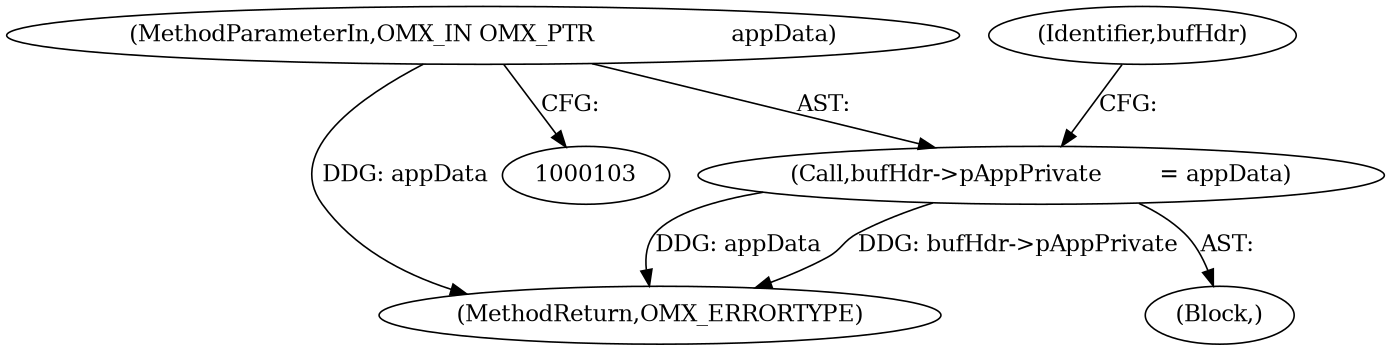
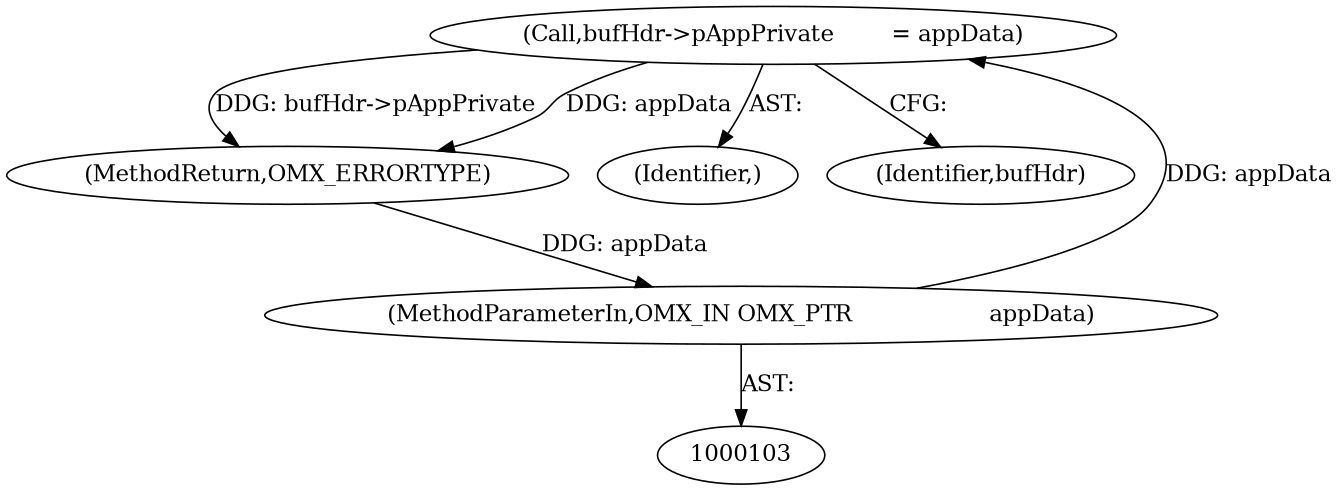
(1097, 99) -> (871, 101)
(574, 105) -> (772, 385)
(827, 105) -> (1249, 175)
(314, 187) -> (505, 243)
(1220, 315) -> (698, 175)
